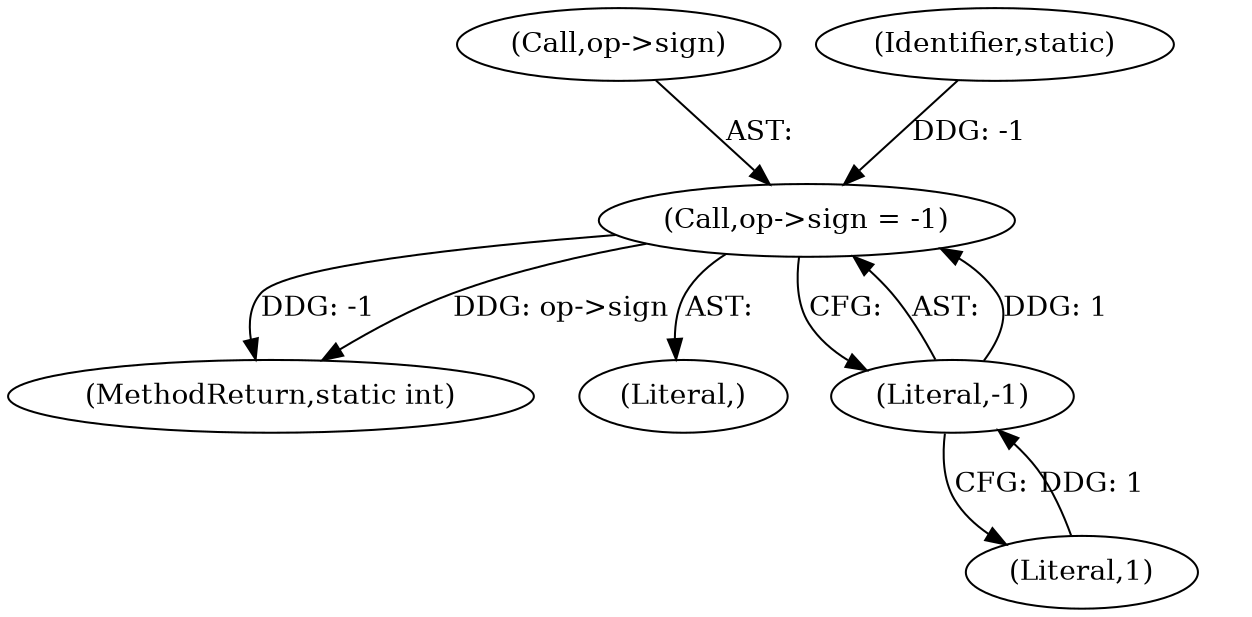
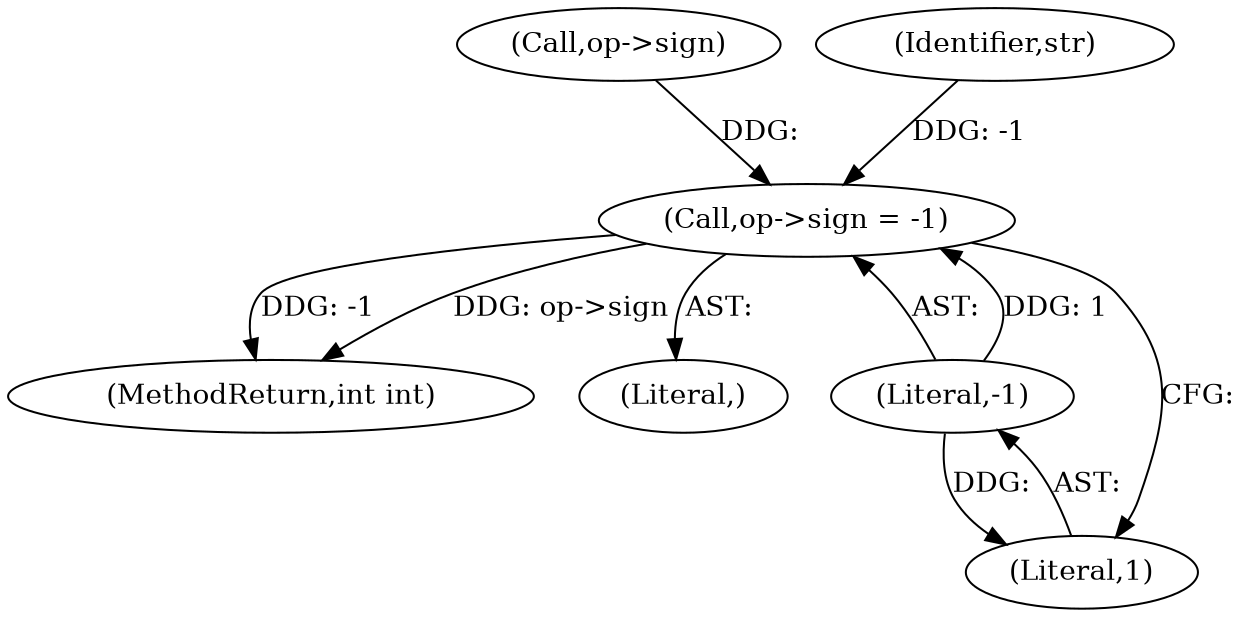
(995, 44) -> (995, 44)
(764, 132) -> (764, 132)
(805, 317) -> (1143, 330)
(271, 396) -> (271, 396)
(996, 484) -> (996, 484)
(1092, 484) -> (1092, 484)
